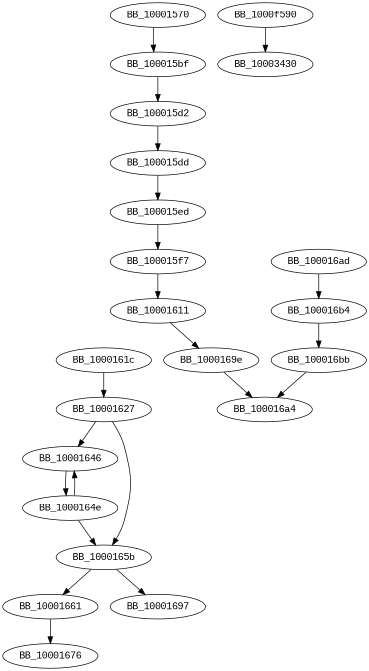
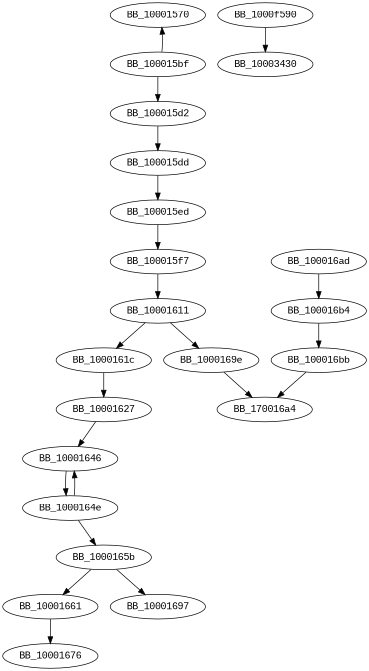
(153, 36) -> (162, 43)
none -> (133, 333)
(265, 409) -> (265, 409)
(130, 480) -> none
